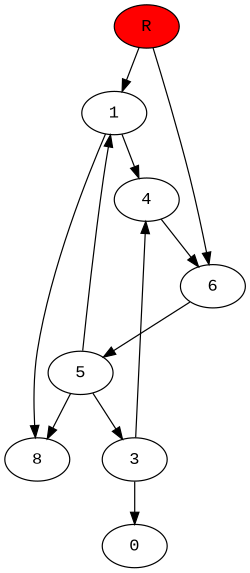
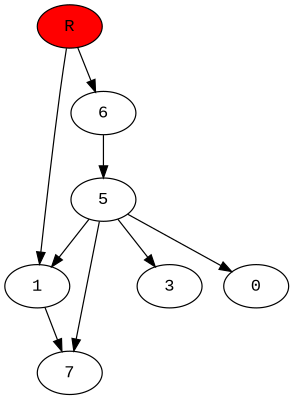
(147, 200) -> none
(37, 459) -> (70, 373)
(135, 497) -> (174, 240)
